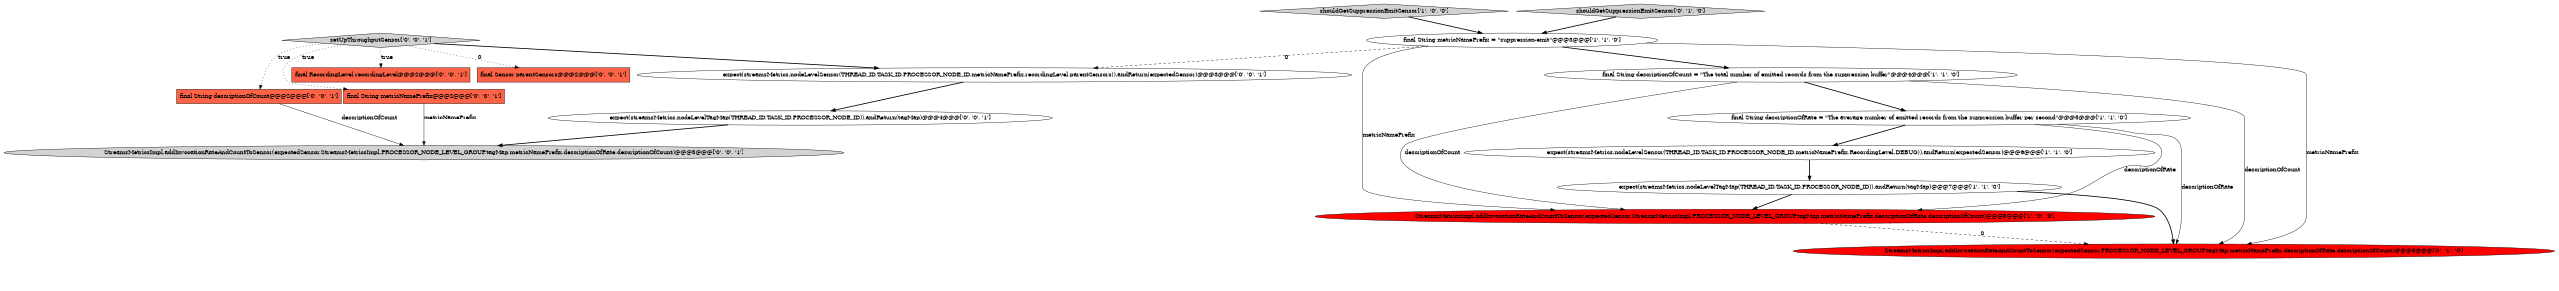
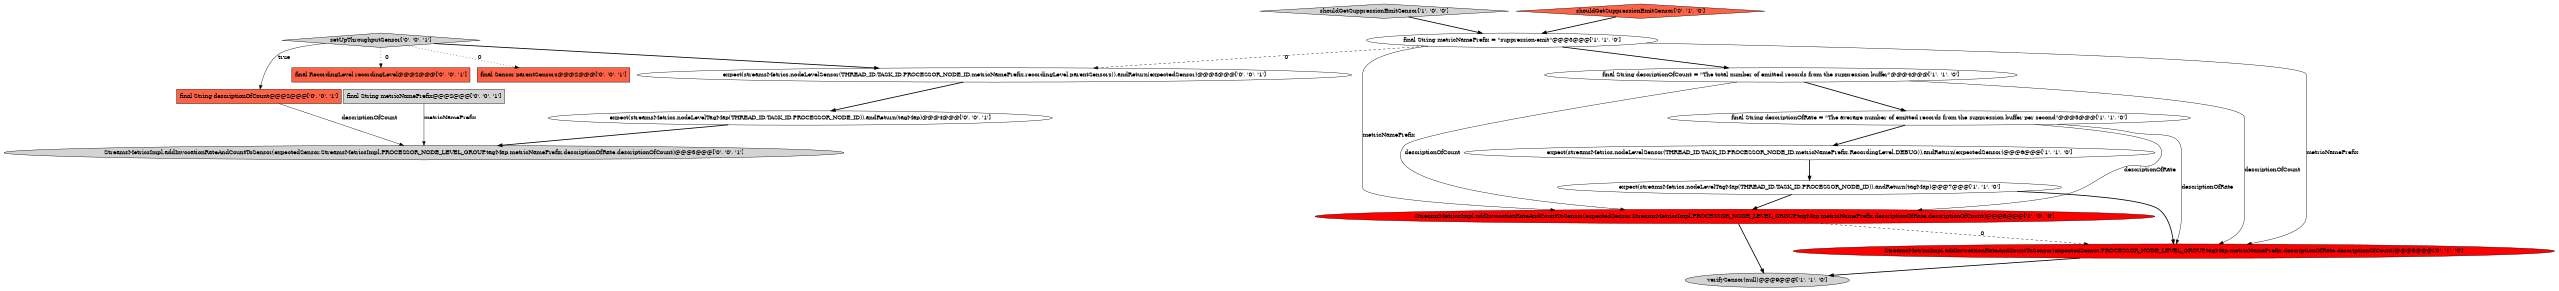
(1641, 11) -> (1641, 11)
(284, 52) -> (284, 52)
(387, 58) -> (387, 58)
(284, 71) -> none
(424, 96) -> (424, 96)
none -> (1767, 280)
